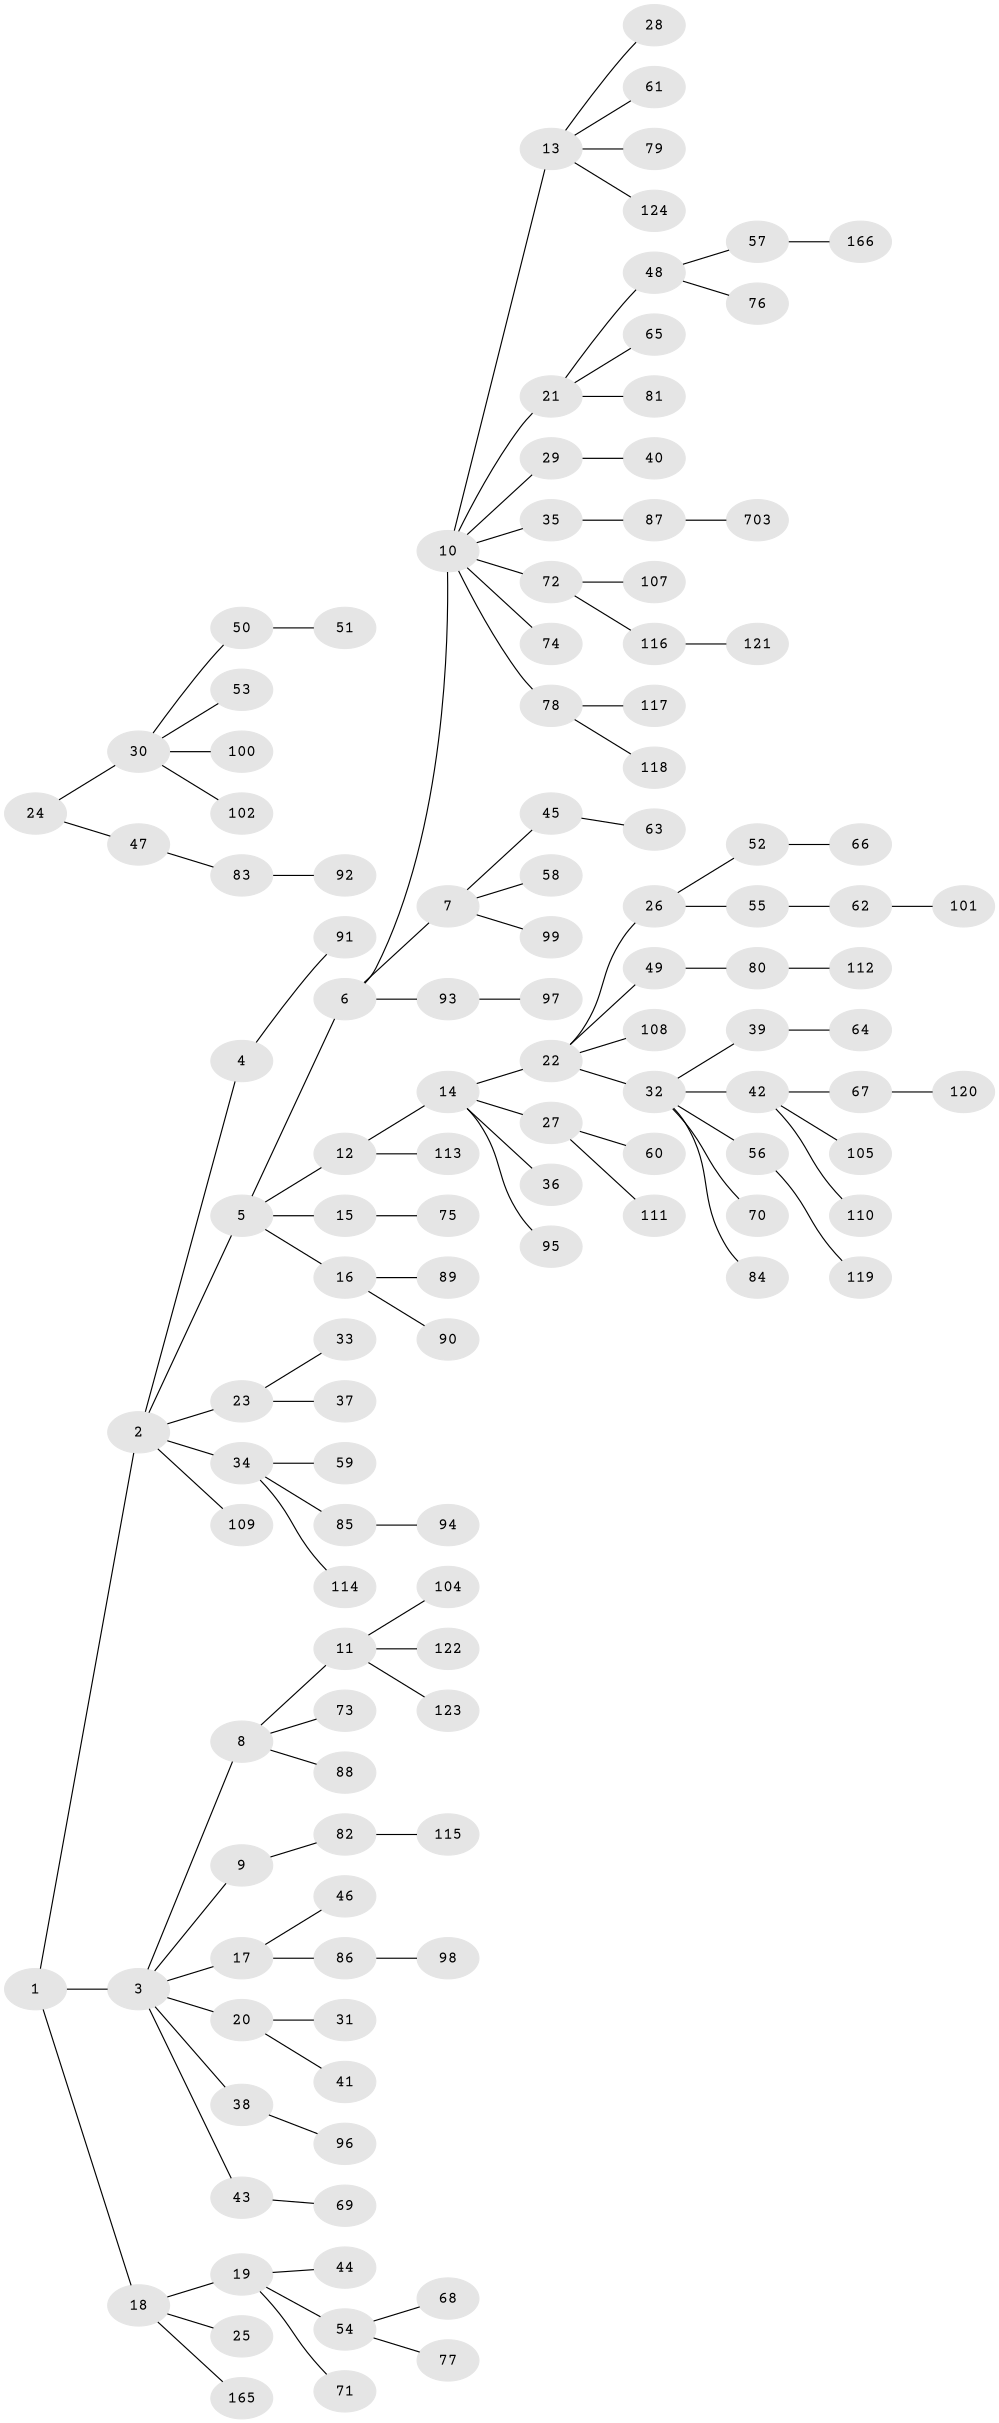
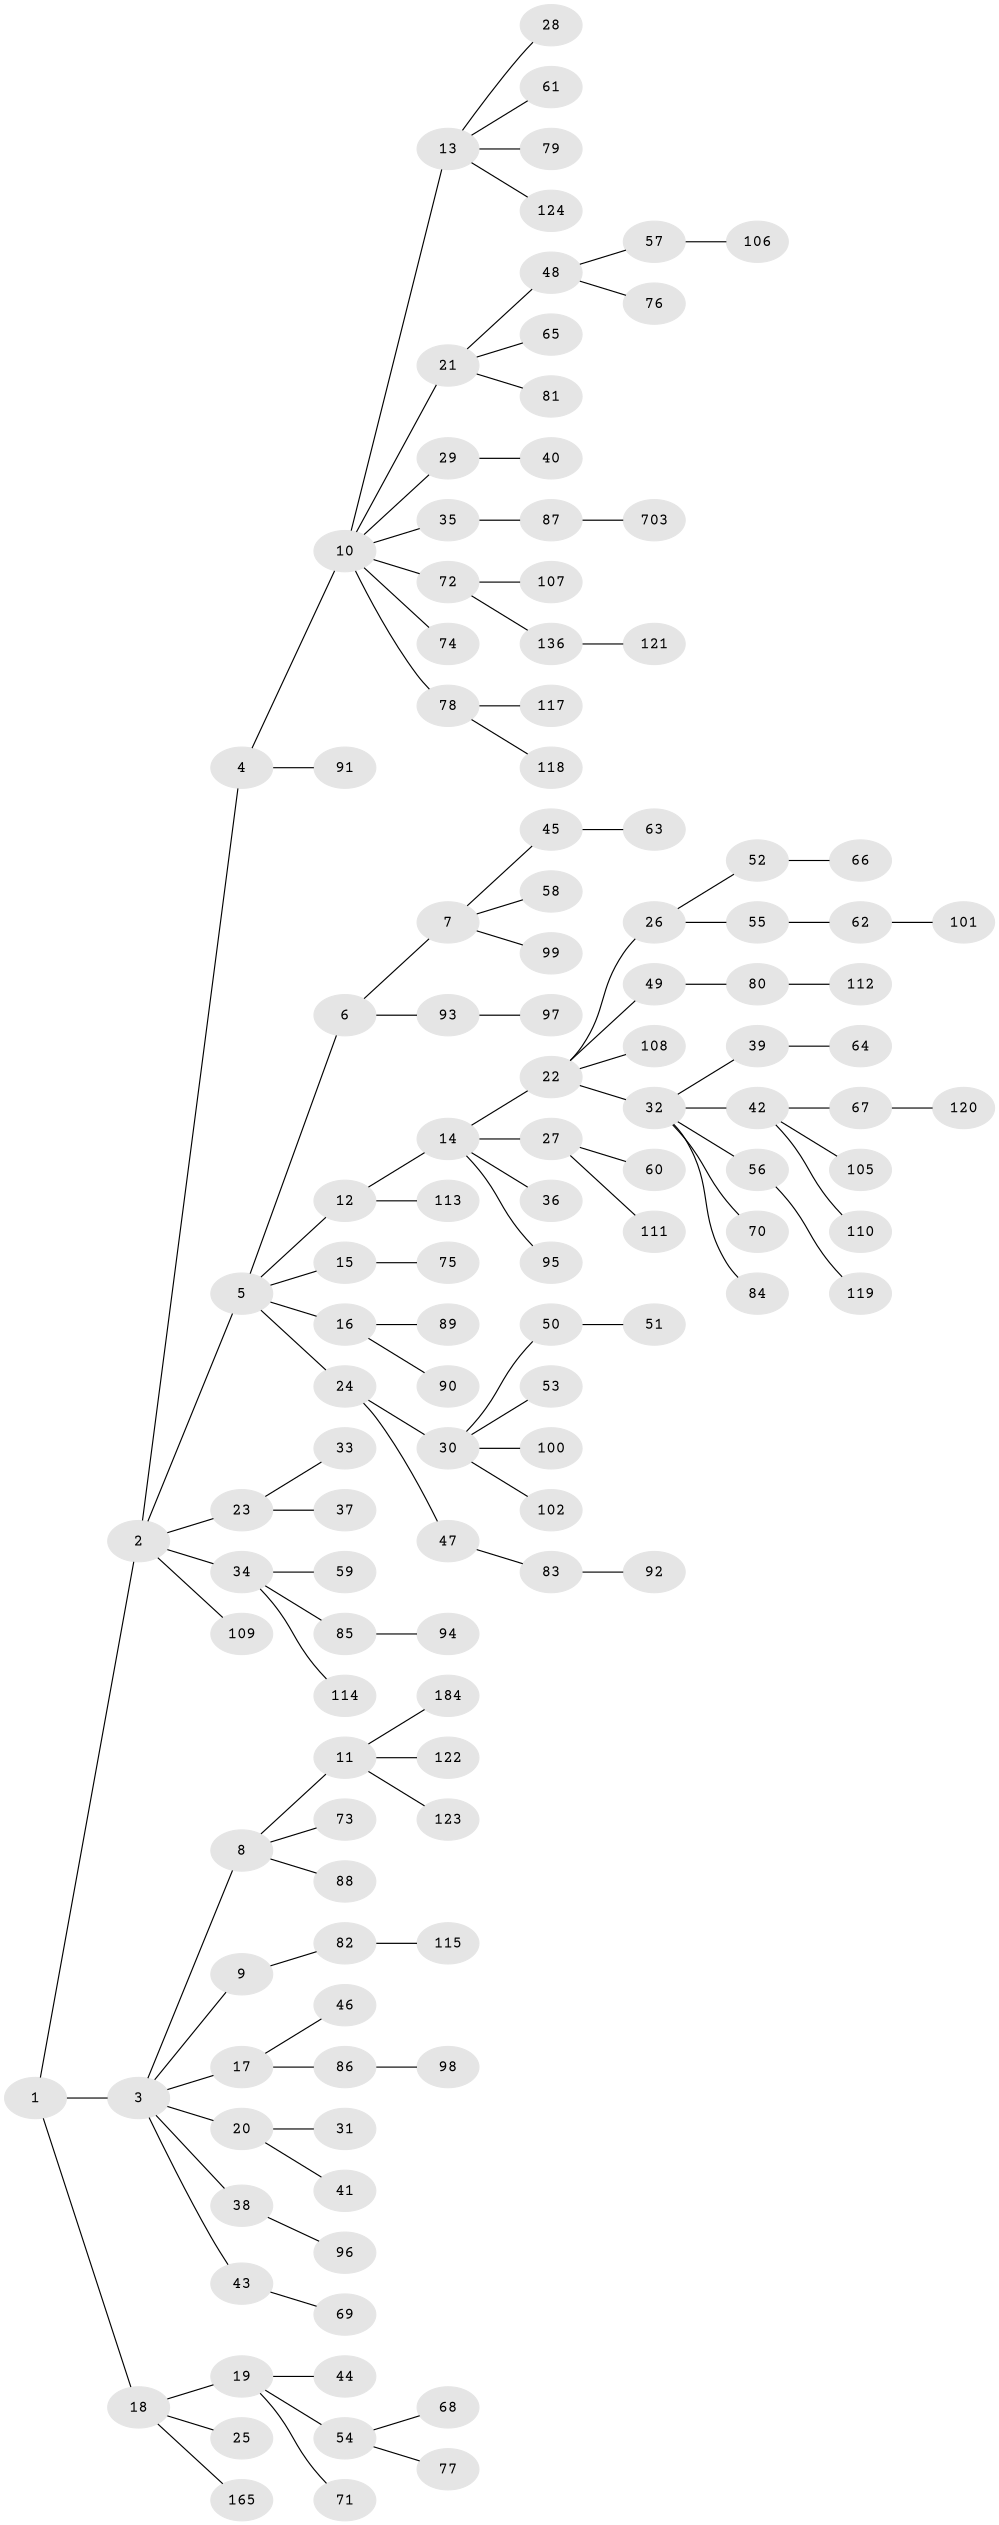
(861, 242) -> (757, 242)
(654, 644) -> (551, 644)
(432, 784) -> (293, 659)
none -> (293, 1340)
(448, 1587) -> (448, 1696)
